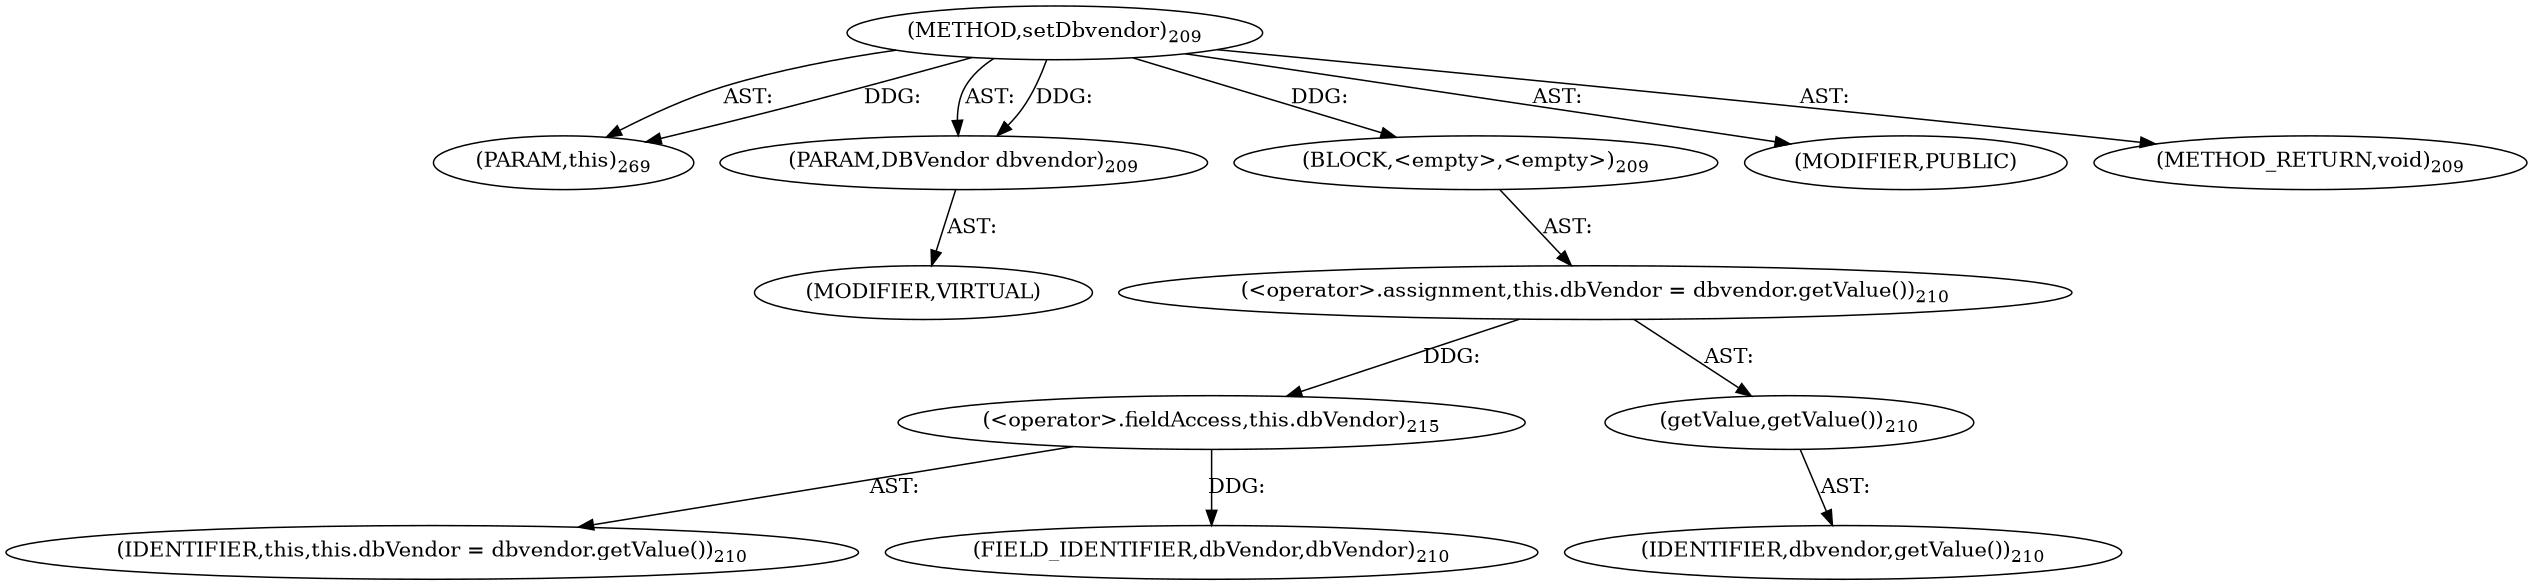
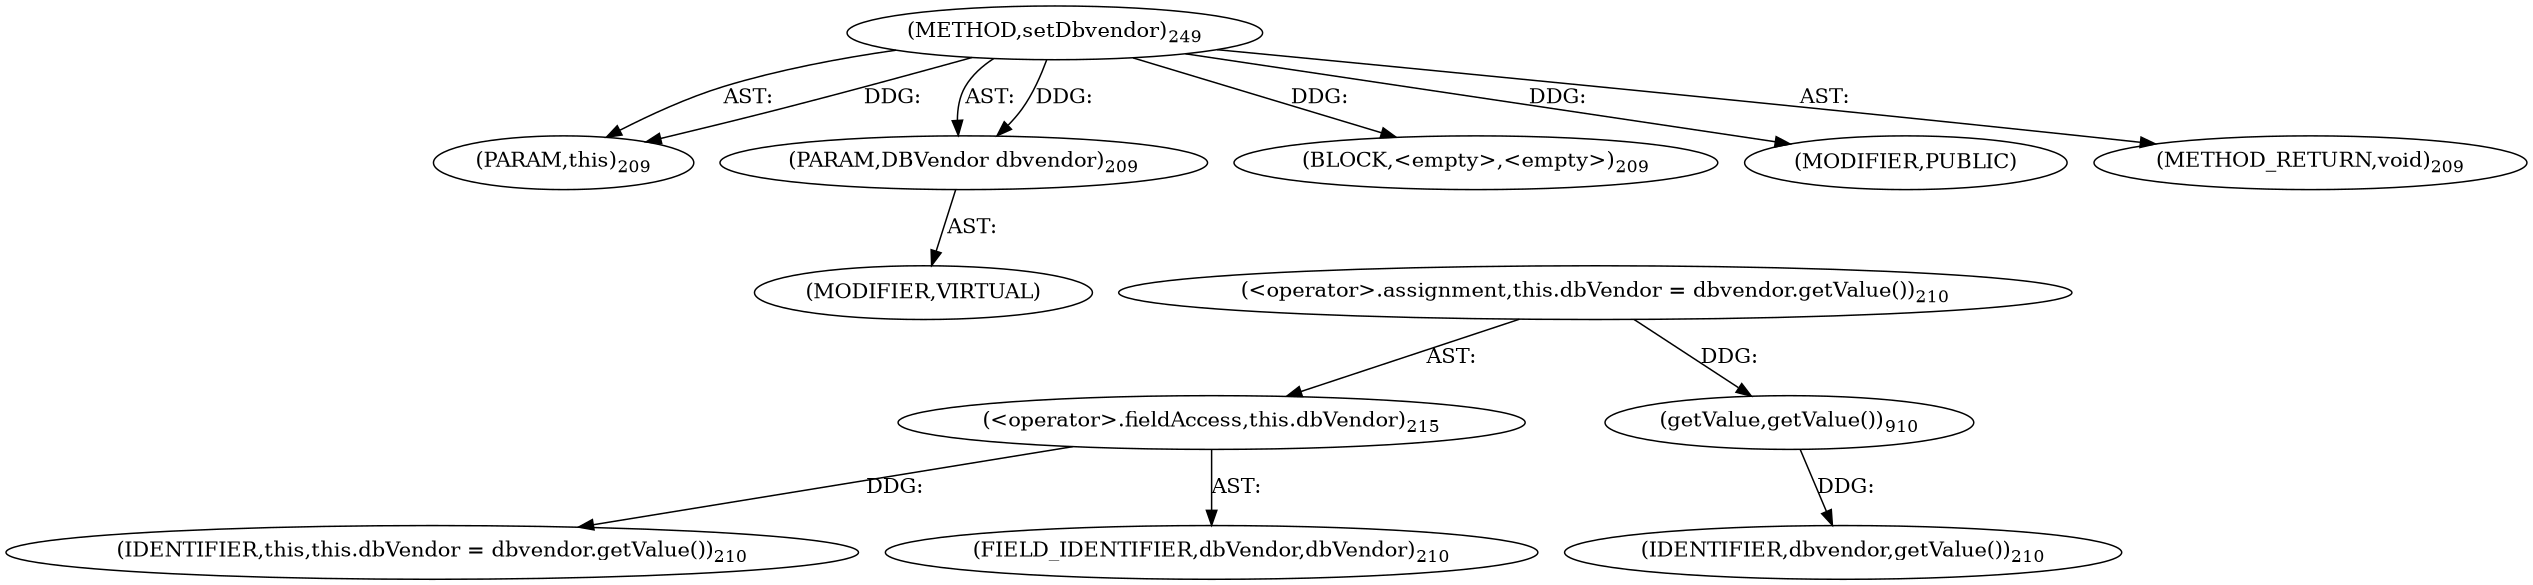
(1185, 31) -> (1185, 31)
(1561, 98) -> (1561, 98)
(635, 161) -> (635, 161)
(1531, 222) -> none
(1455, 358) -> (1455, 358)
(1733, 358) -> (1733, 358)
(1902, 420) -> (1902, 420)
(898, 487) -> (898, 487)
(1240, 487) -> (1240, 487)
(1849, 487) -> (1849, 487)
